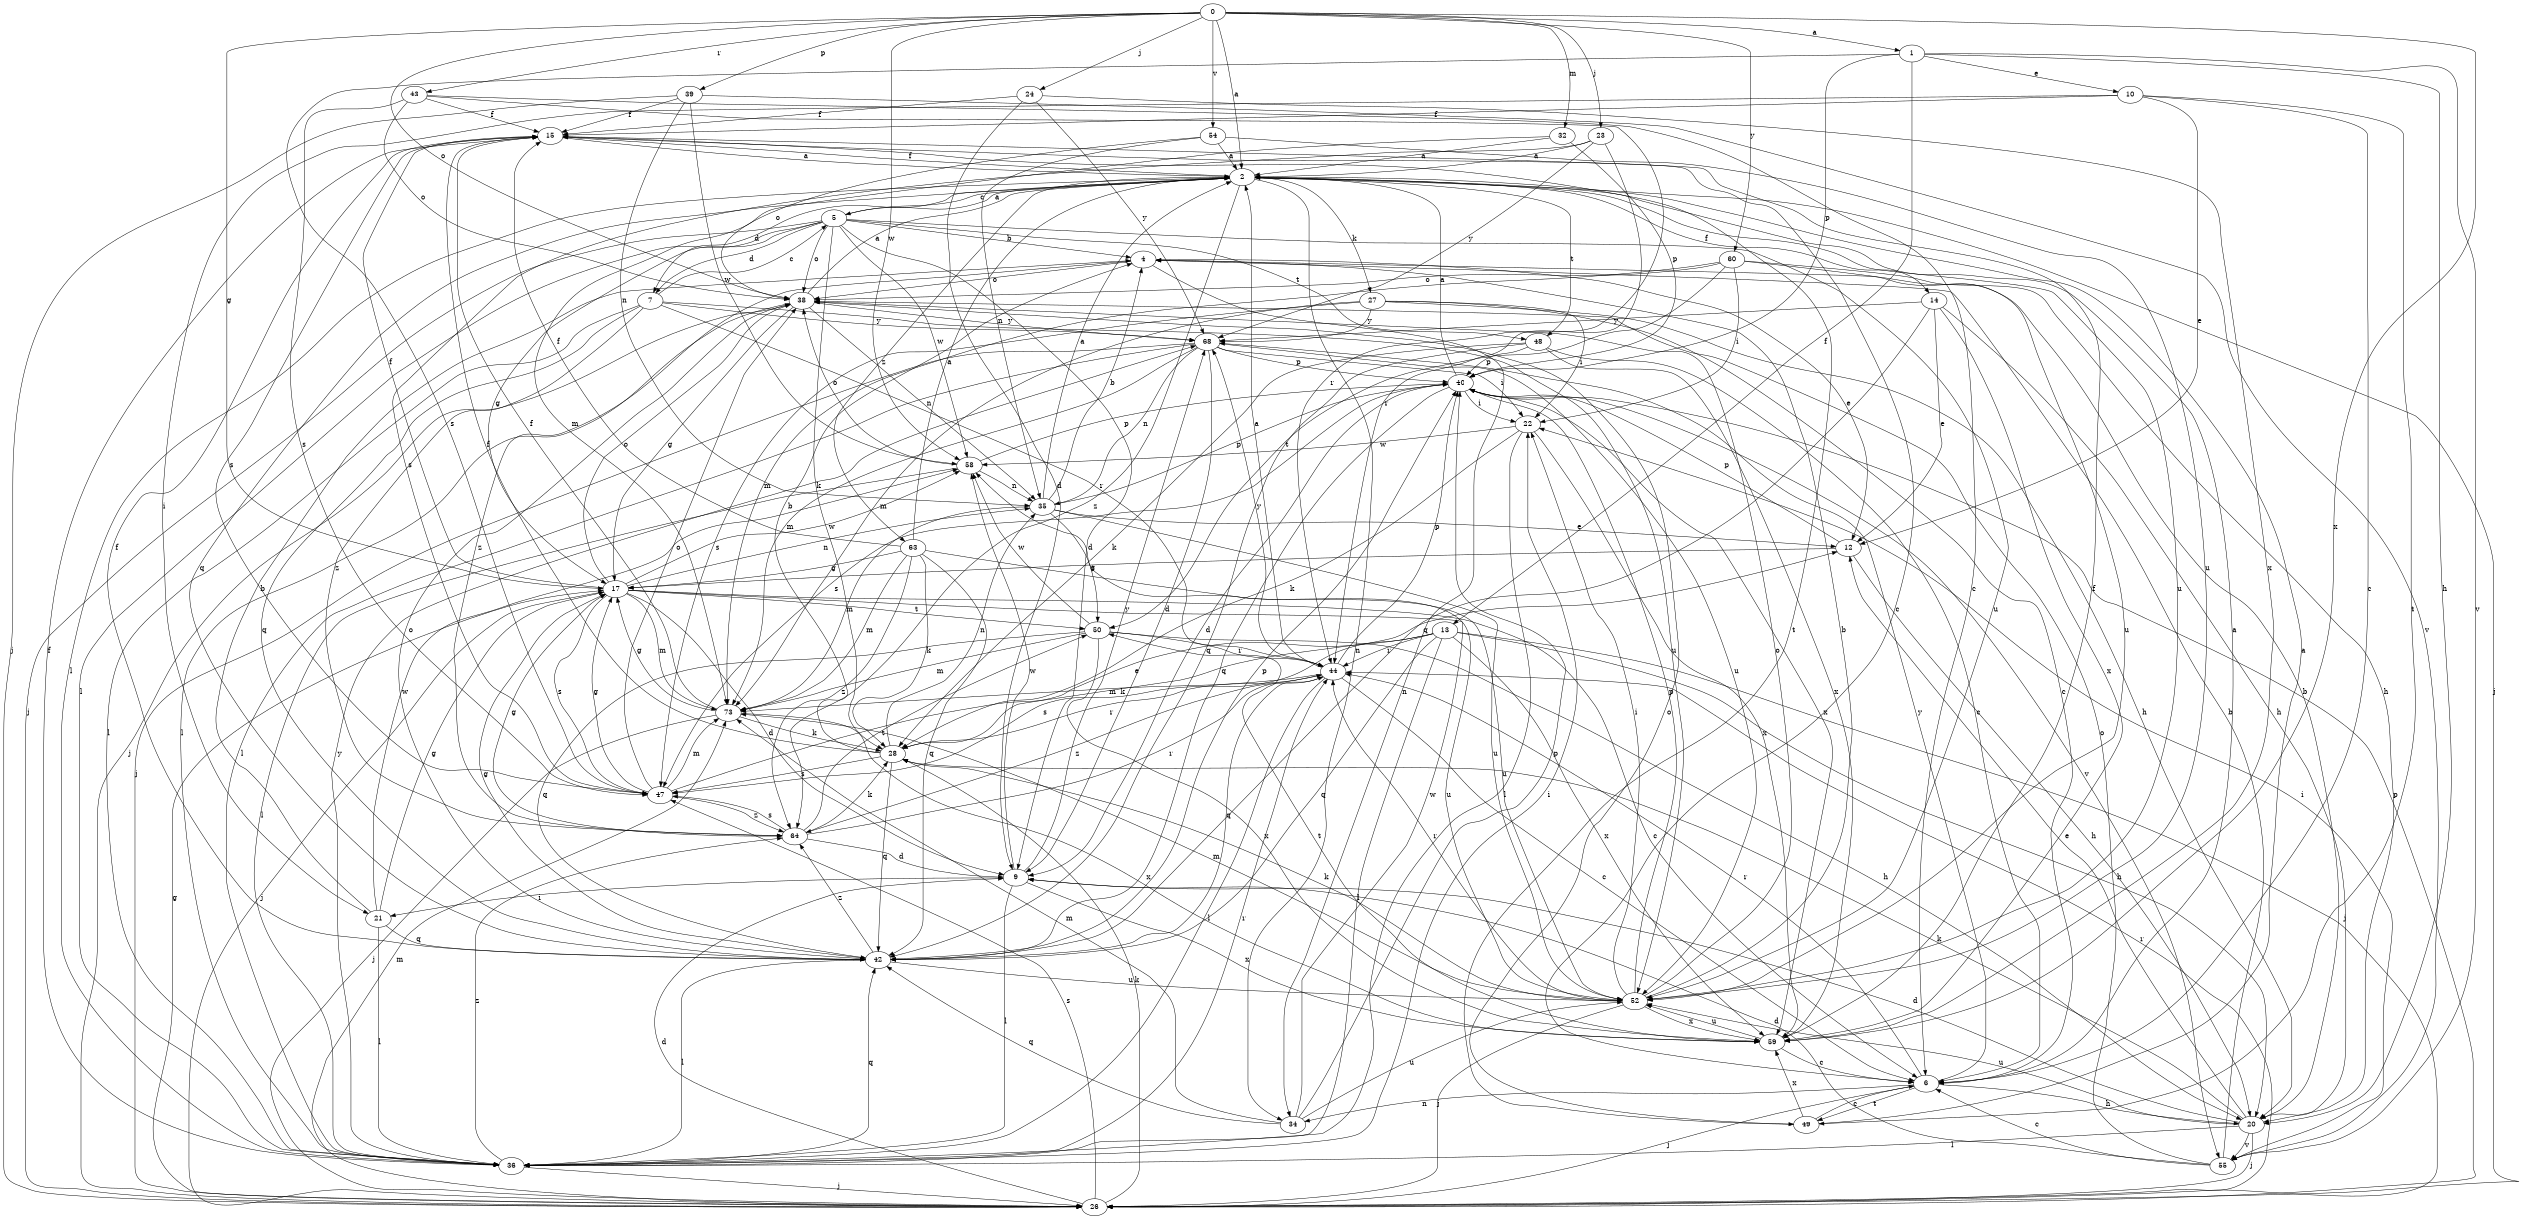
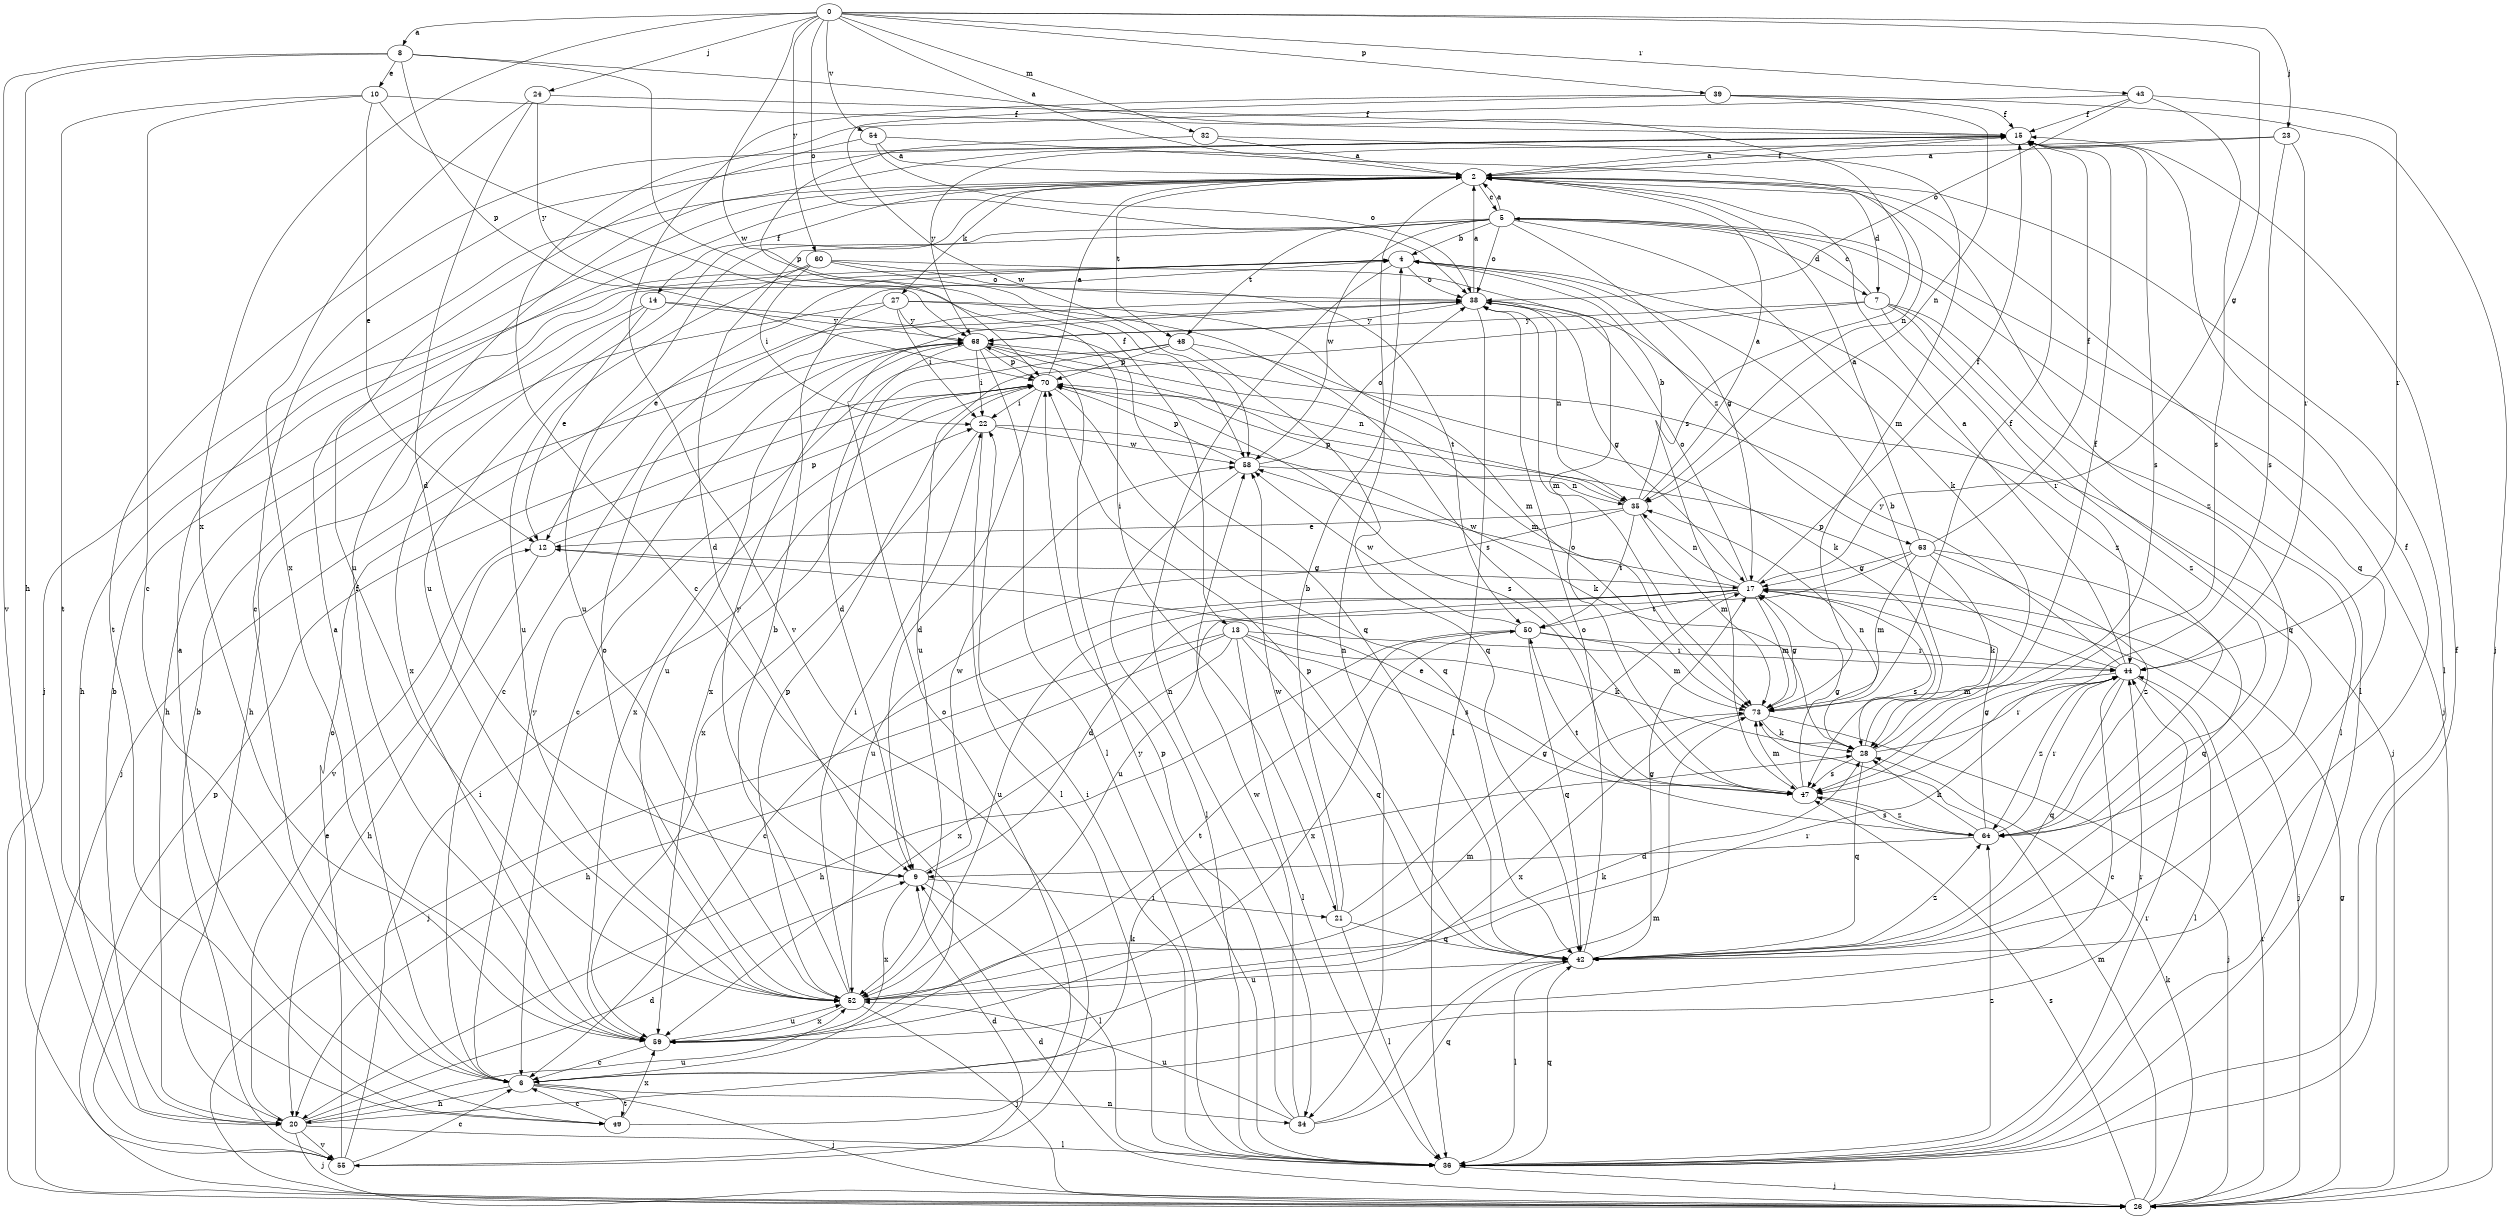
(1912, 54) -> (400, 54)
(971, 260) -> (1655, 347)
(1461, 383) -> (1045, 383)
